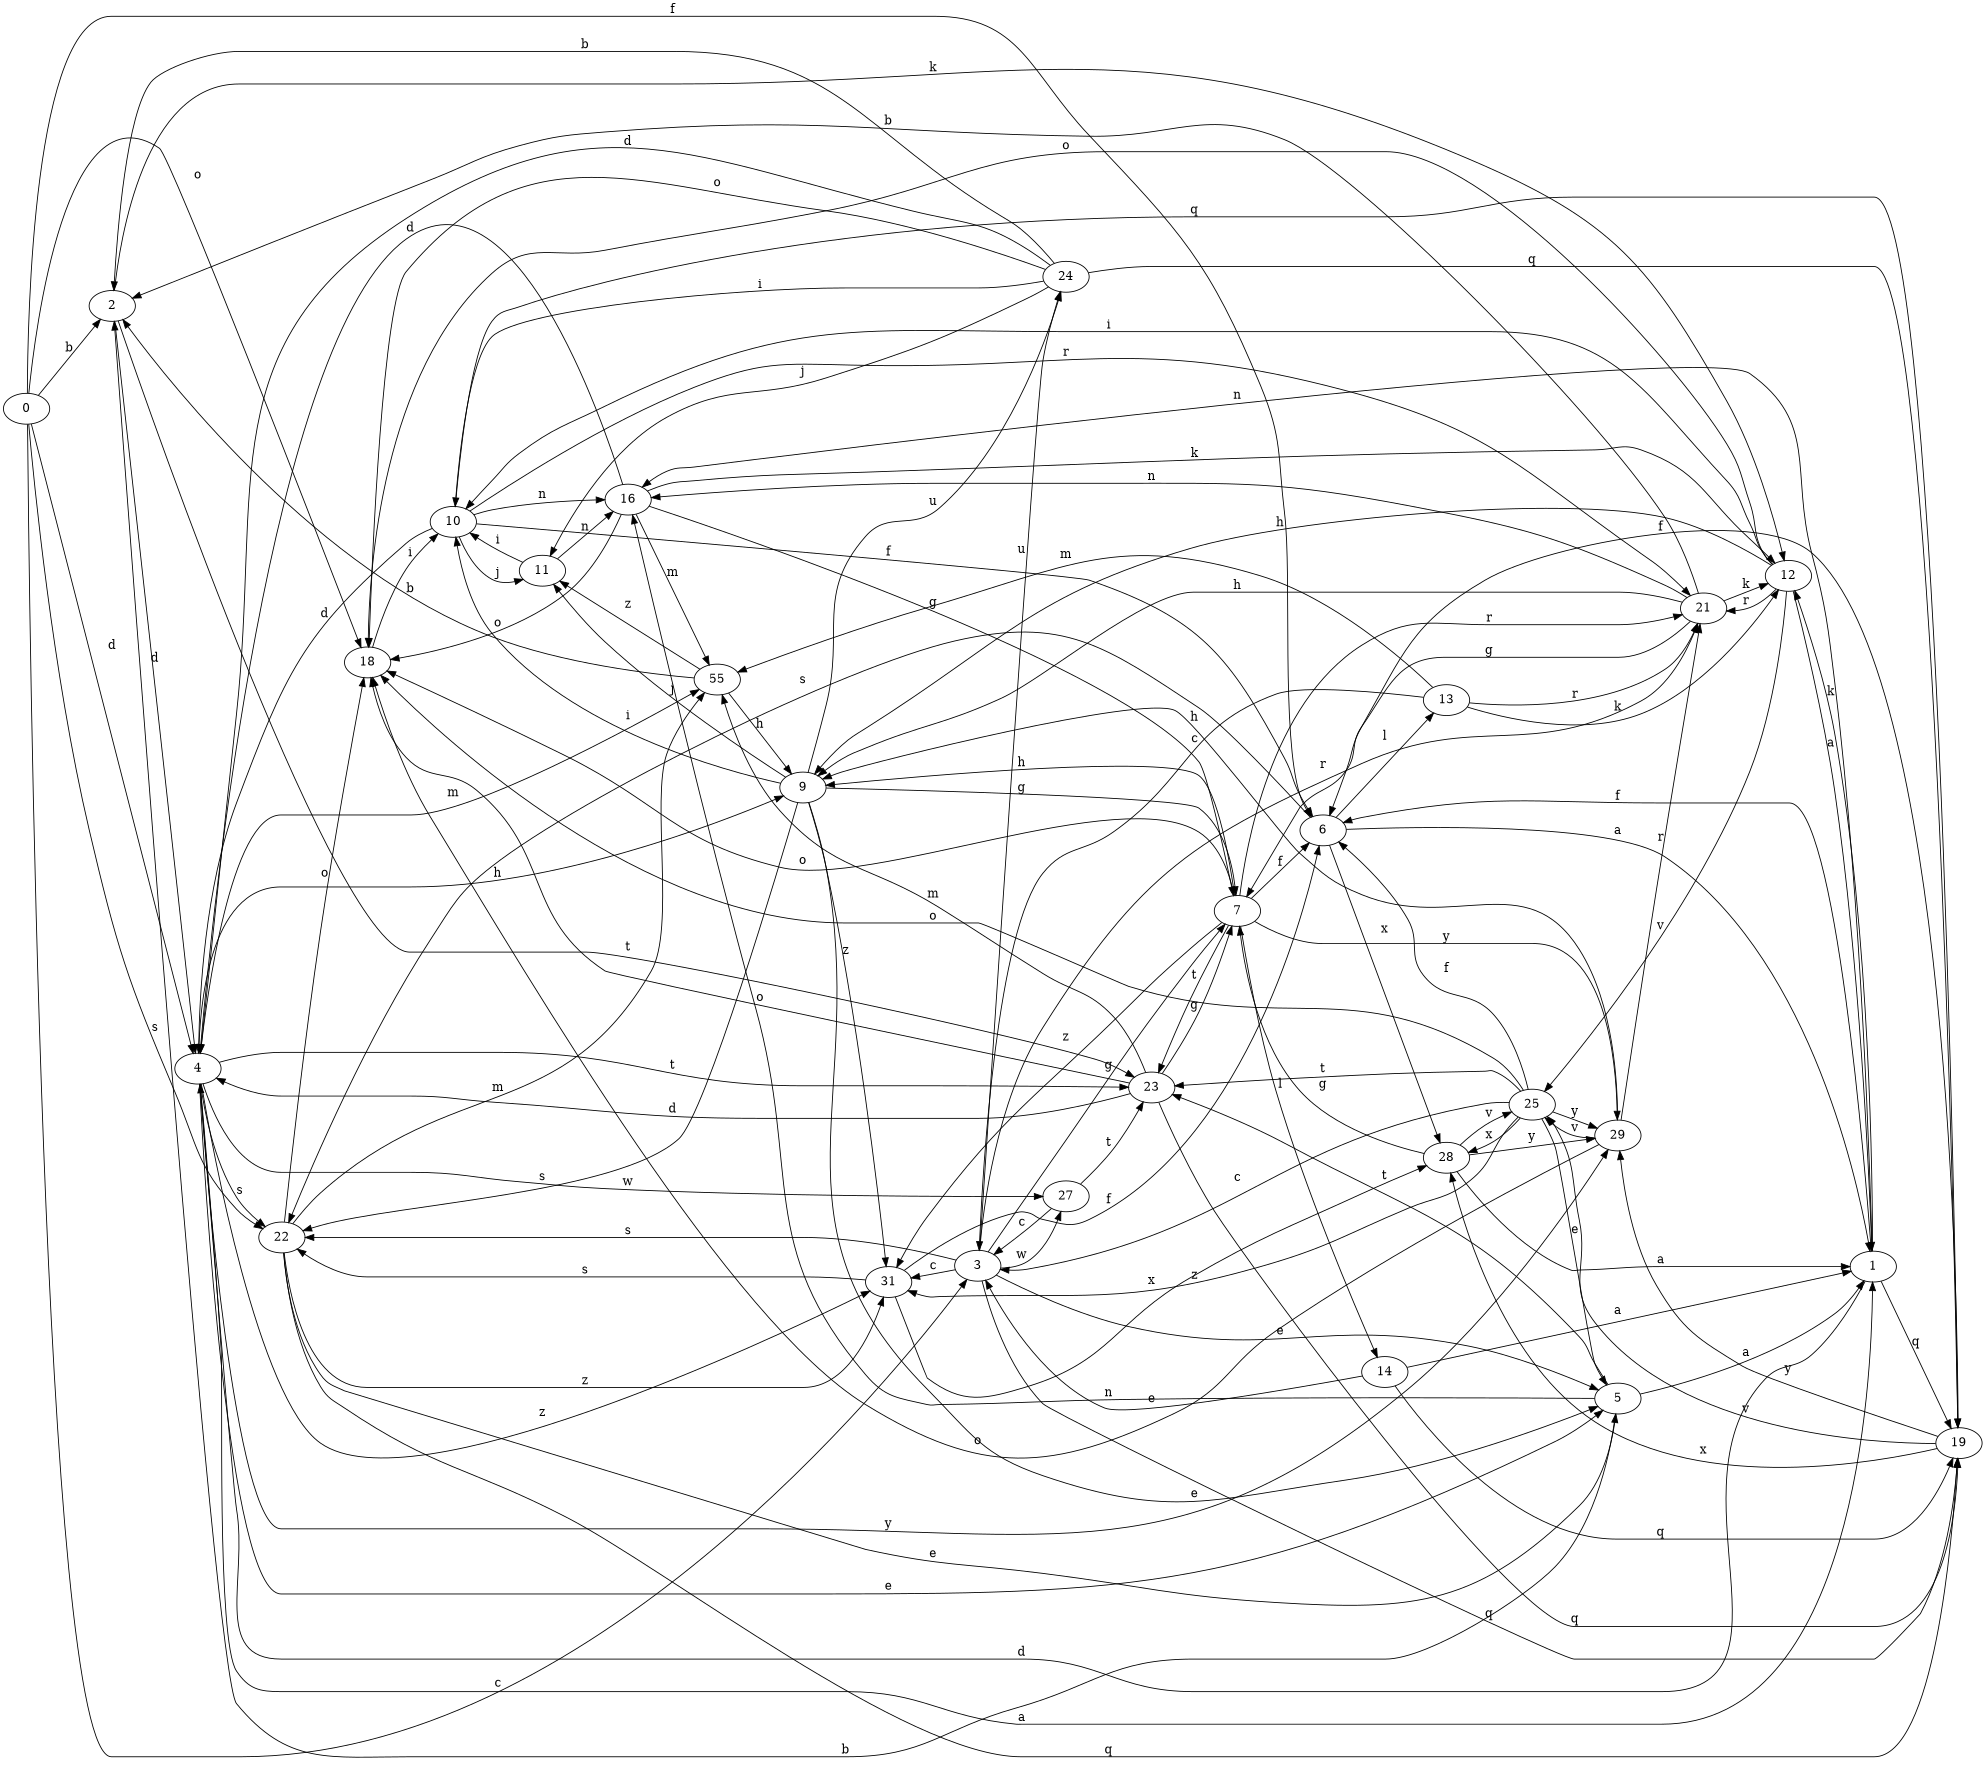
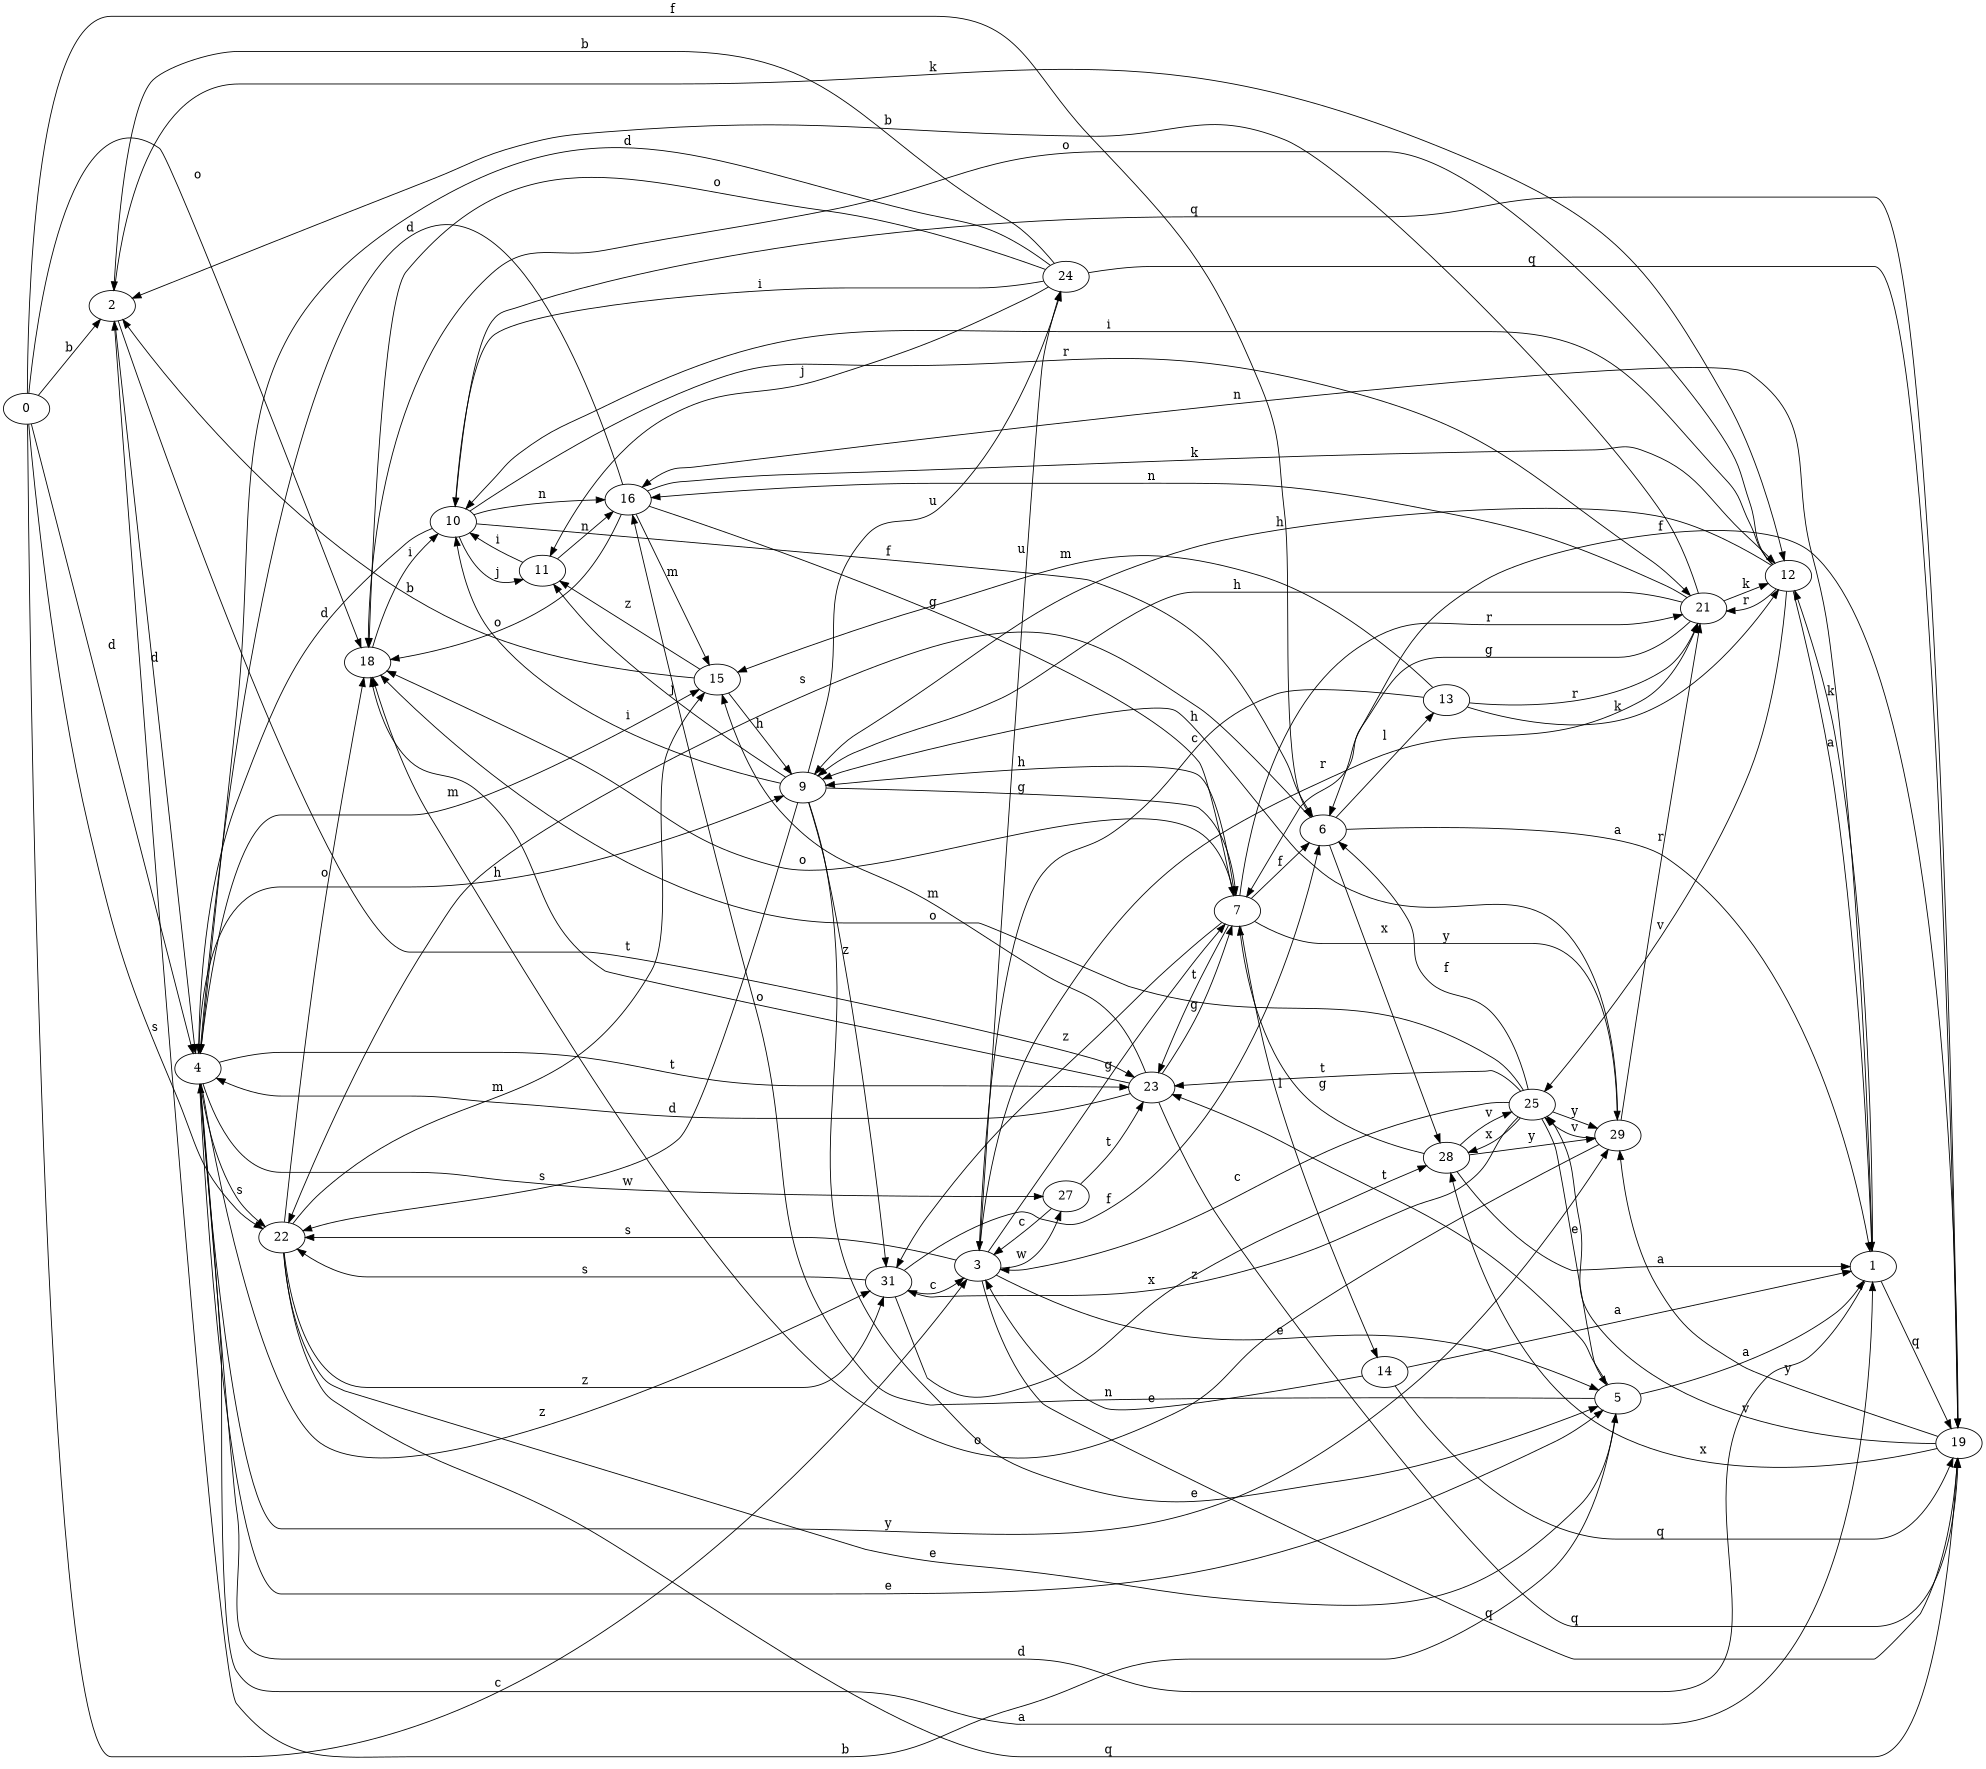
(717, 680) -> (717, 680)
(1797, 811) -> none
(937, 1273) -> (942, 1291)
